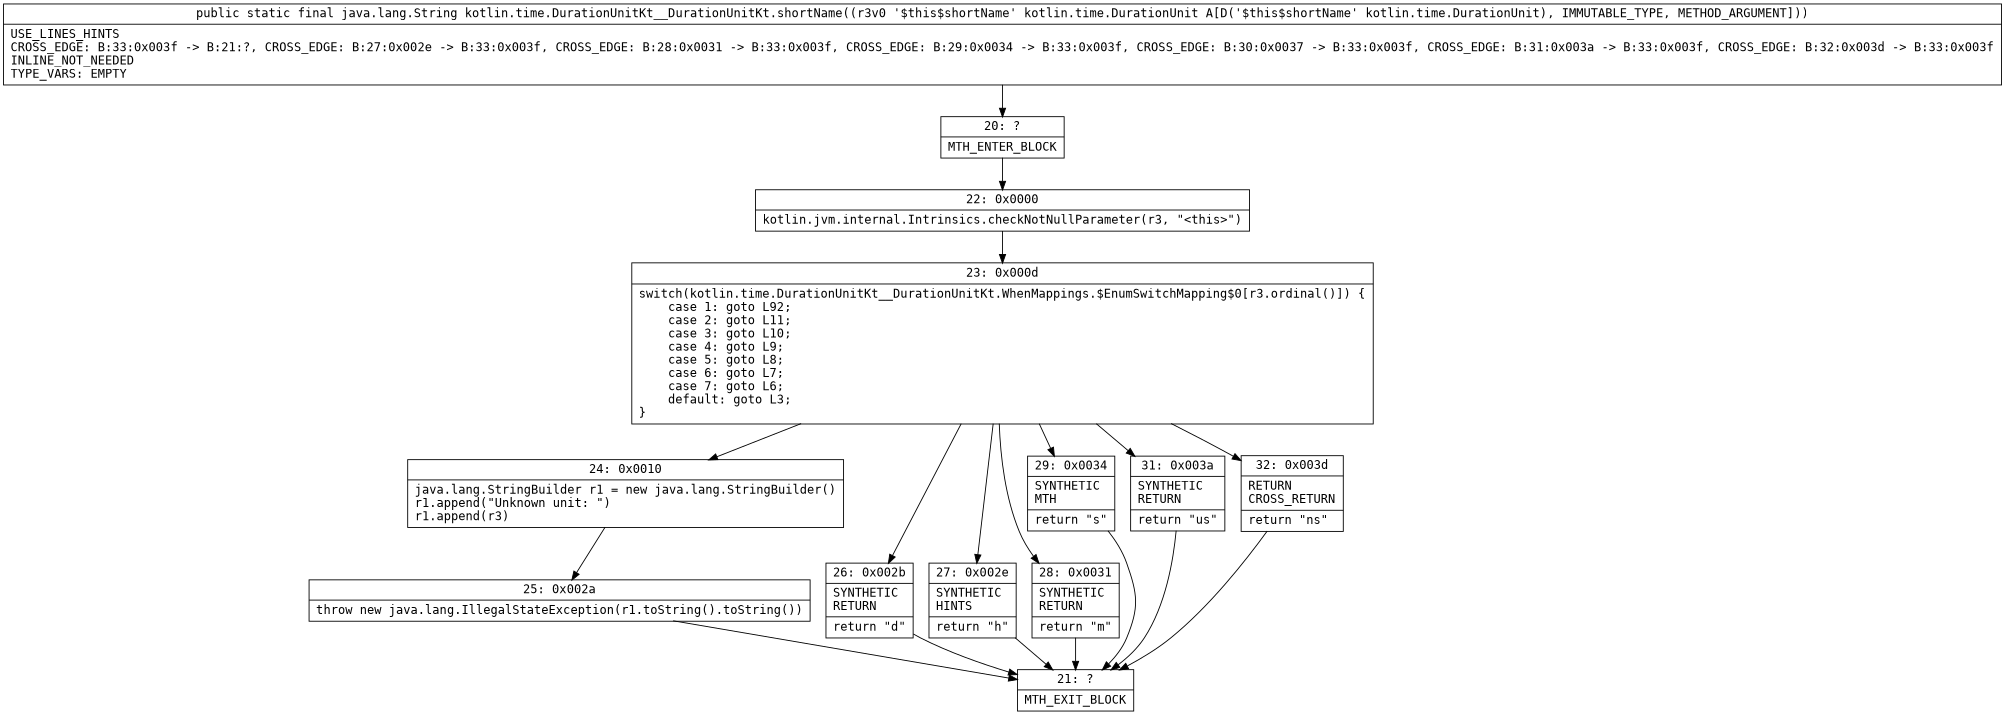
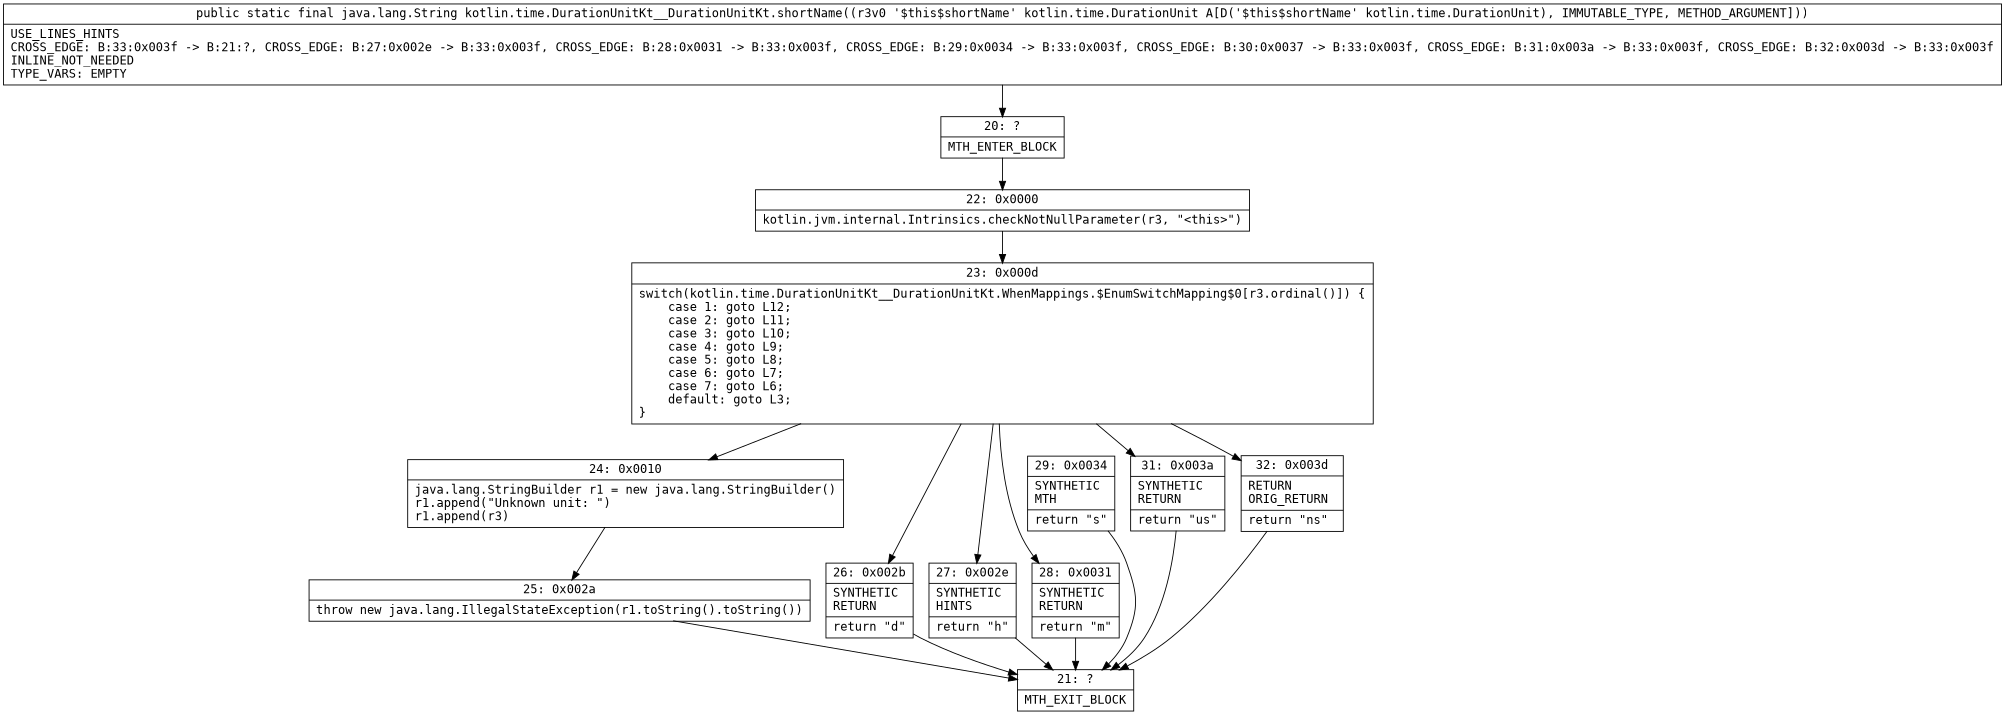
(715, 307) -> (715, 307)
(1045, 436) -> none
(1292, 499) -> (1288, 499)
